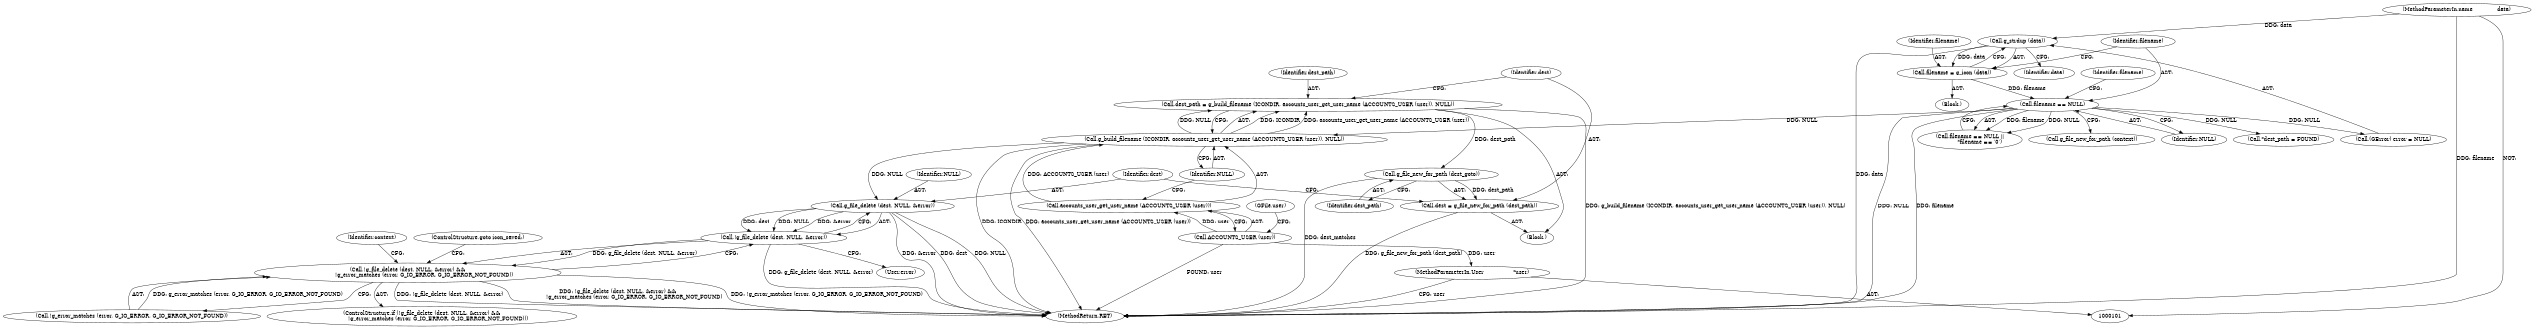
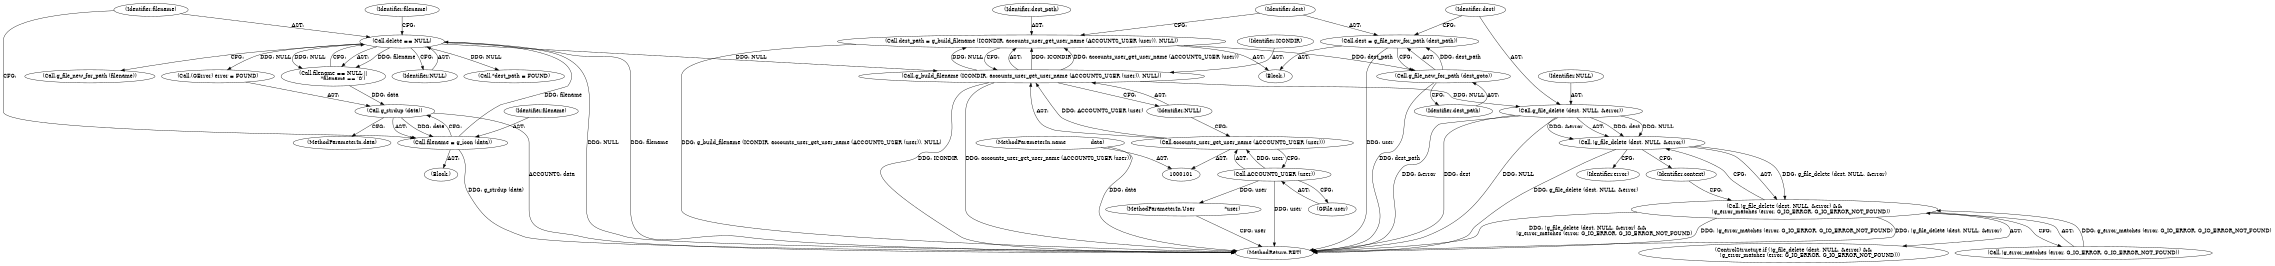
(2228, 26) -> (365, 94)
none -> (1275, 41)
none -> (1400, 61)
(2044, 73) -> (342, 143)
(2053, 105) -> (402, 41)
(2092, 140) -> (90, 76)
(2394, 140) -> (218, 76)
(2476, 159) -> (1123, 190)
(2511, 159) -> (1163, 159)
(1870, 175) -> (552, 175)
none -> (1314, 188)
(1285, 222) -> (1305, 190)
(847, 227) -> (1655, 158)
(478, 238) -> none
(1330, 238) -> (1400, 159)
none -> (612, 243)
(1414, 254) -> (1380, 143)
(900, 273) -> (1608, 175)
(1205, 273) -> (1288, 209)
(1809, 296) -> (1212, 158)
